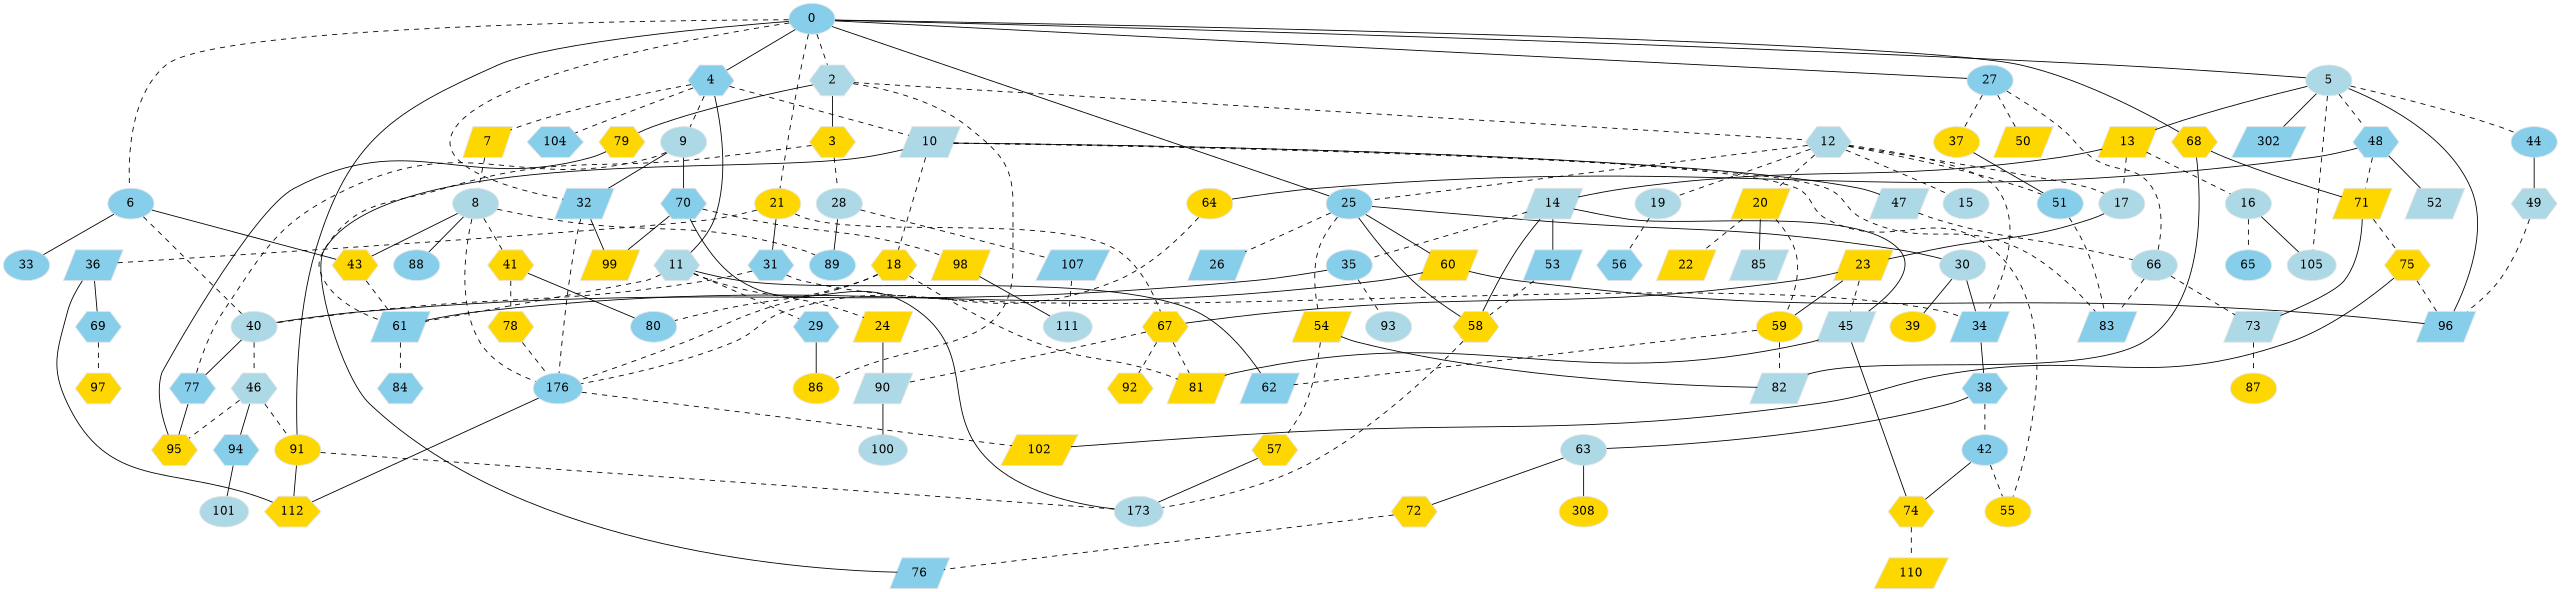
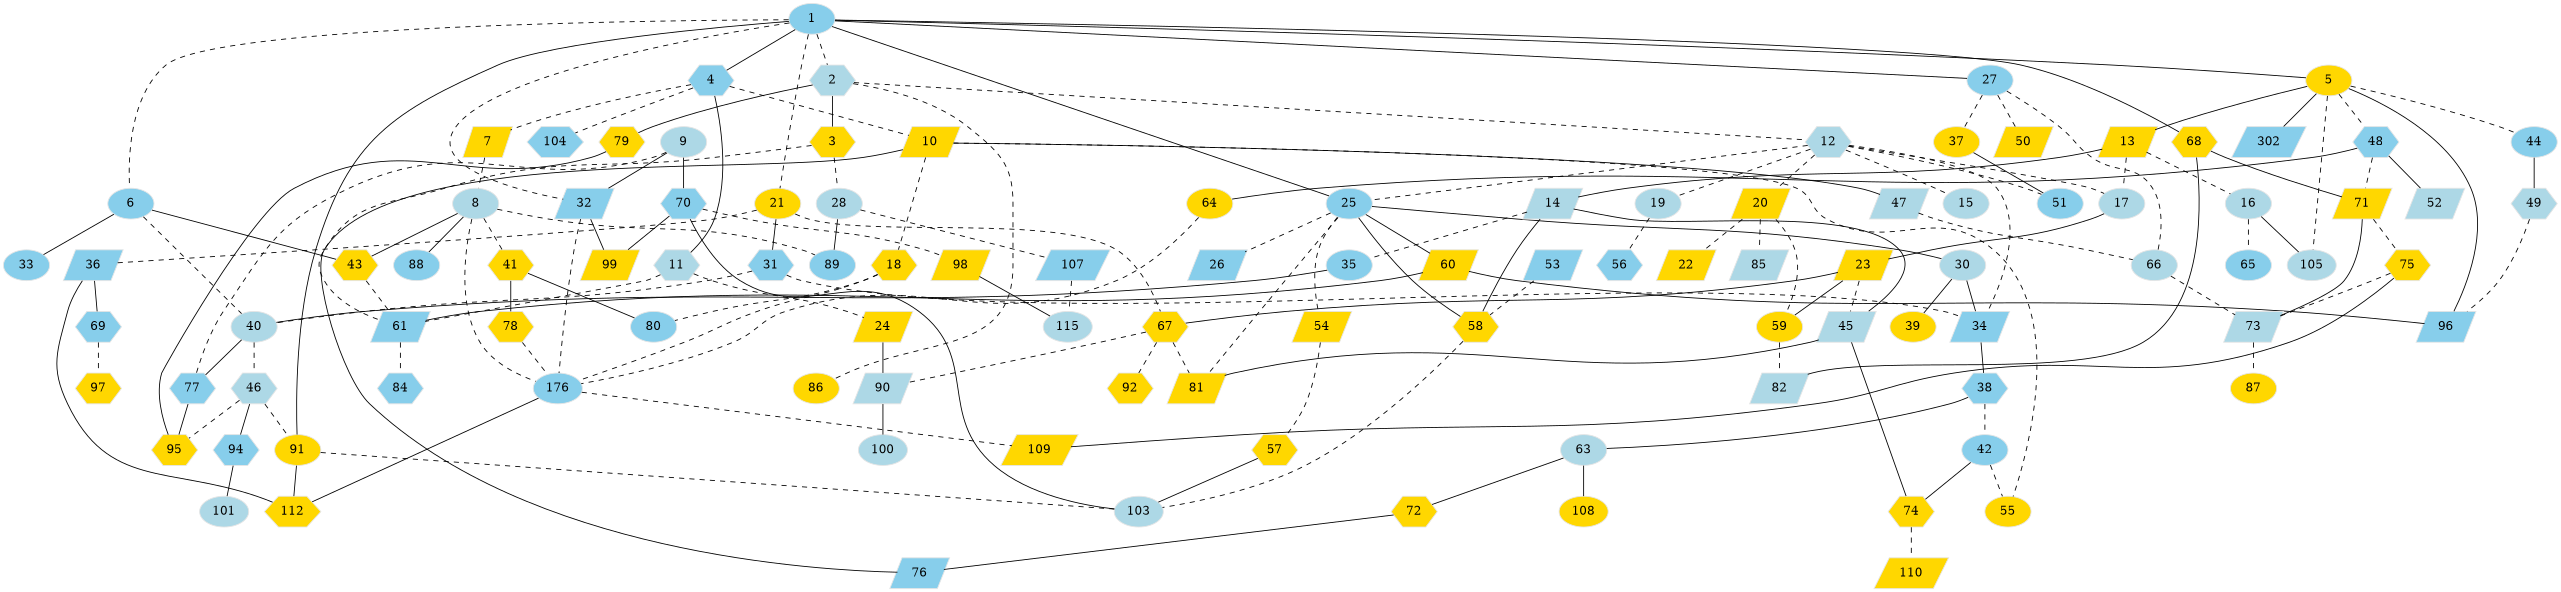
(812, 19) -> (812, 19)
(2329, 80) -> (2329, 80)
(700, 106) -> none
(930, 142) -> (930, 142)
(1553, 235) -> none
(1760, 239) -> (1760, 239)
(511, 295) -> (511, 295)
(2427, 296) -> (2336, 295)
(816, 327) -> none
(1068, 327) -> (1068, 327)
(1389, 327) -> none
(2107, 327) -> none
(1038, 343) -> (1283, 283)
(1547, 374) -> none
(1270, 388) -> none
(1040, 450) -> (1040, 450)
(1139, 512) -> (1139, 512)
(1584, 512) -> (1584, 512)
(1169, 542) -> (1169, 542)
